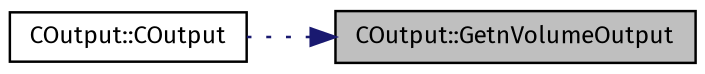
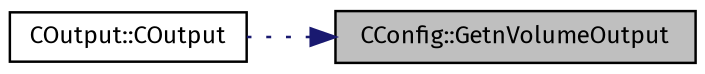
(516, 37) -> (516, 37)
